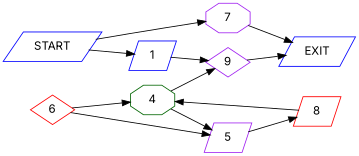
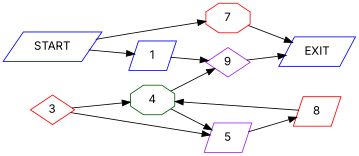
(228, 18) -> (228, 18)
(53, 110) -> (53, 110)
